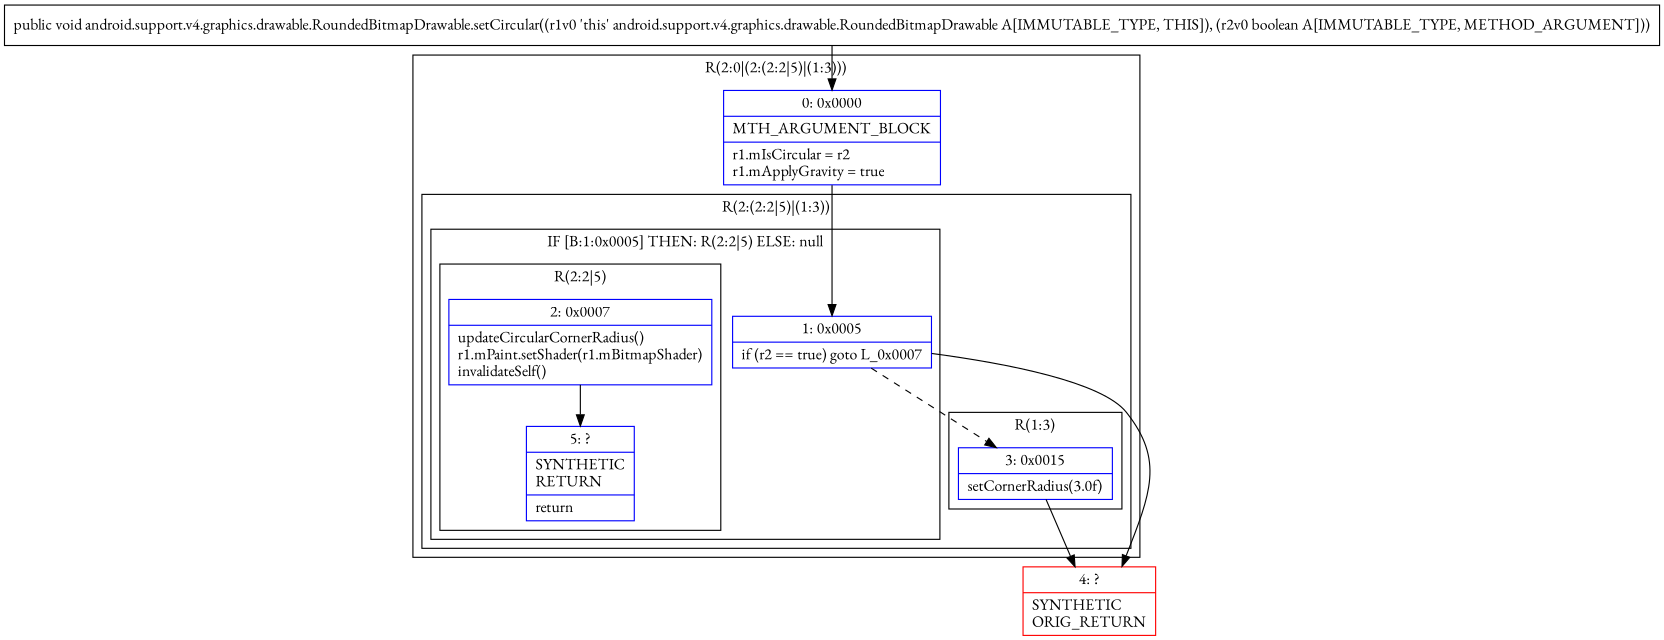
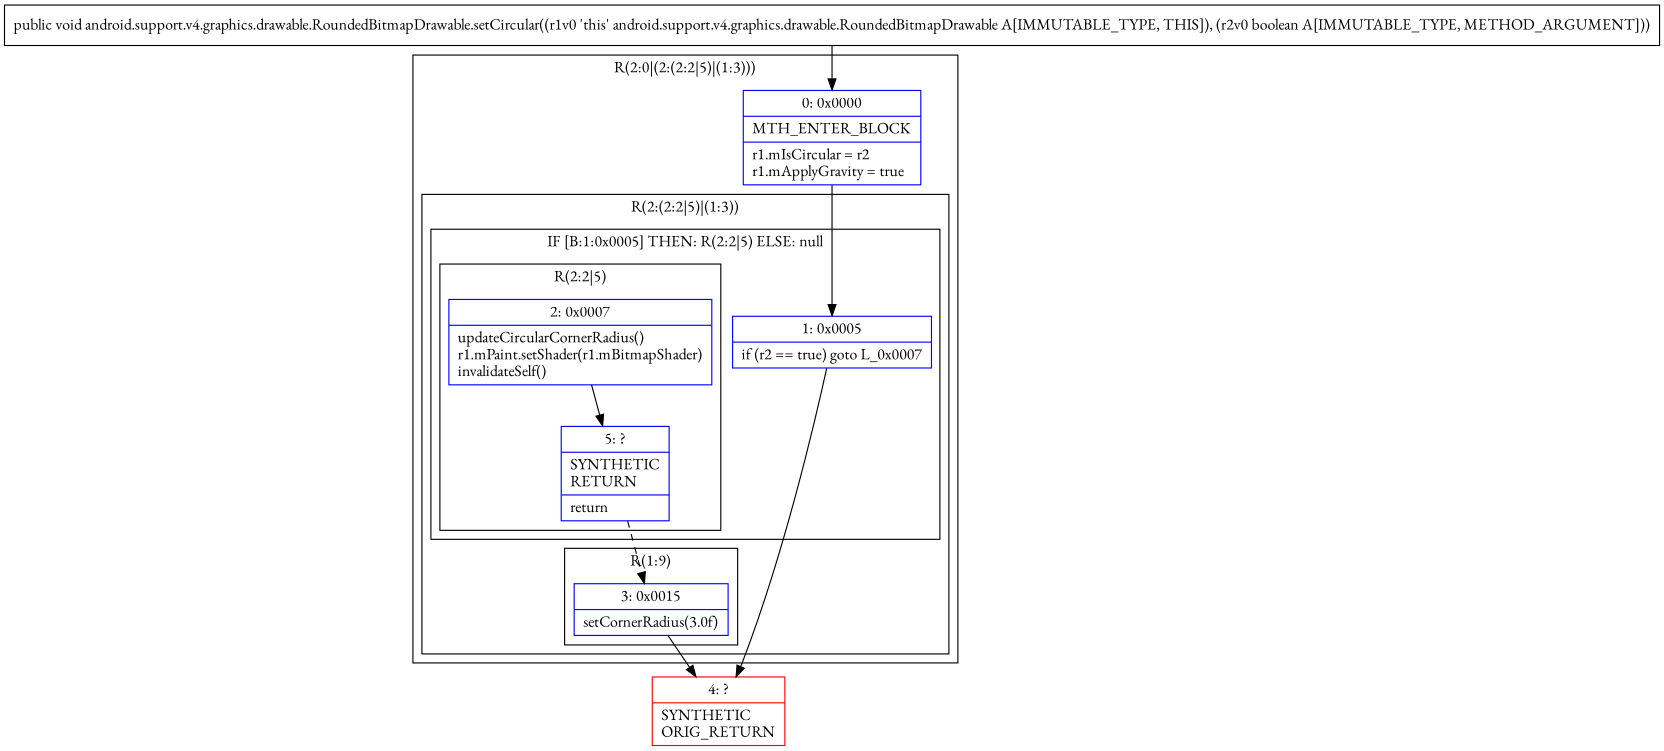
(832, 129) -> (832, 129)
(929, 405) -> (637, 556)
(1035, 425) -> (651, 561)
